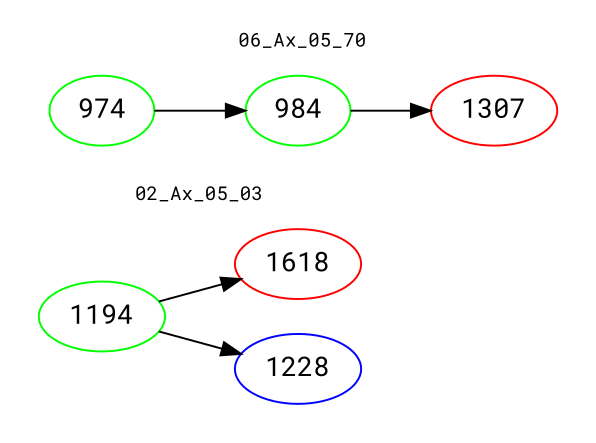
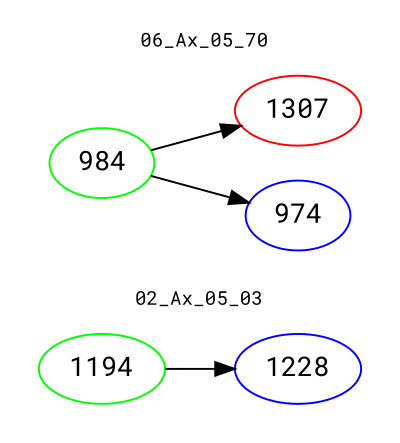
(102, 111) -> (298, 216)
(190, 111) -> (190, 187)
(298, 264) -> none
